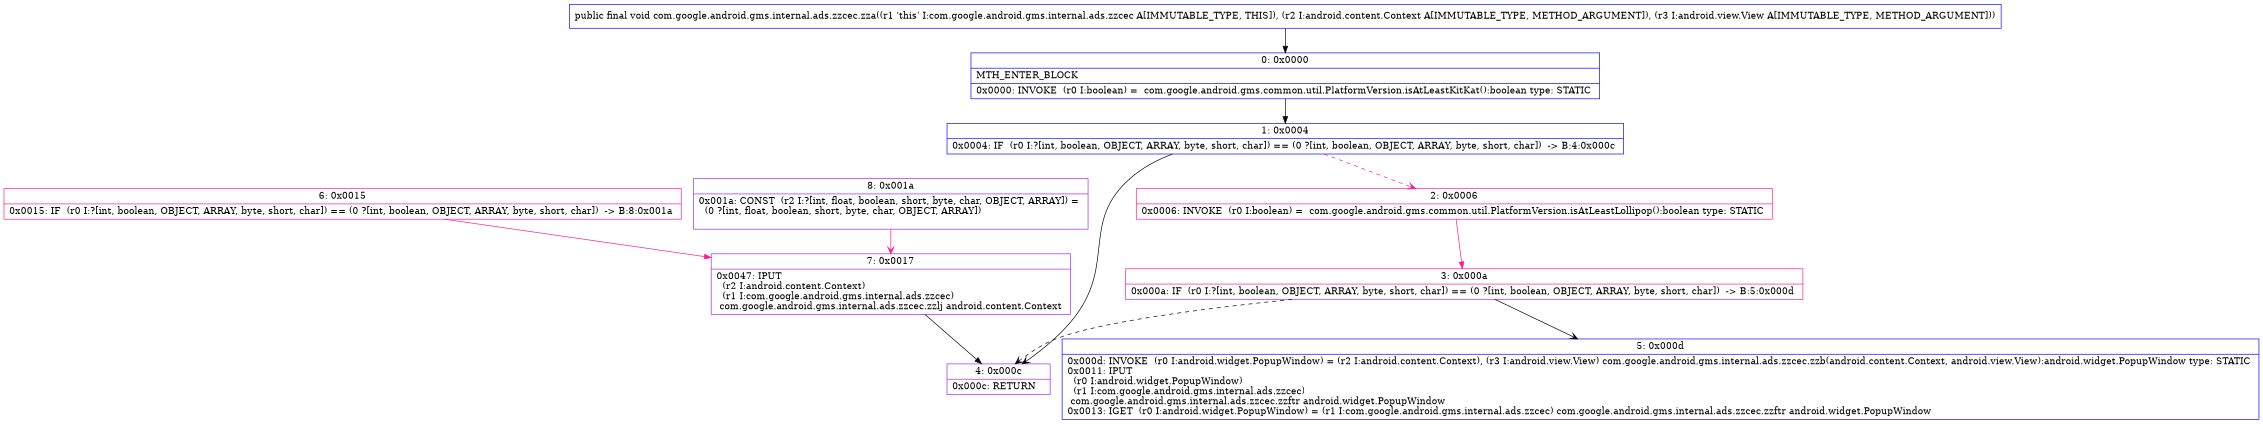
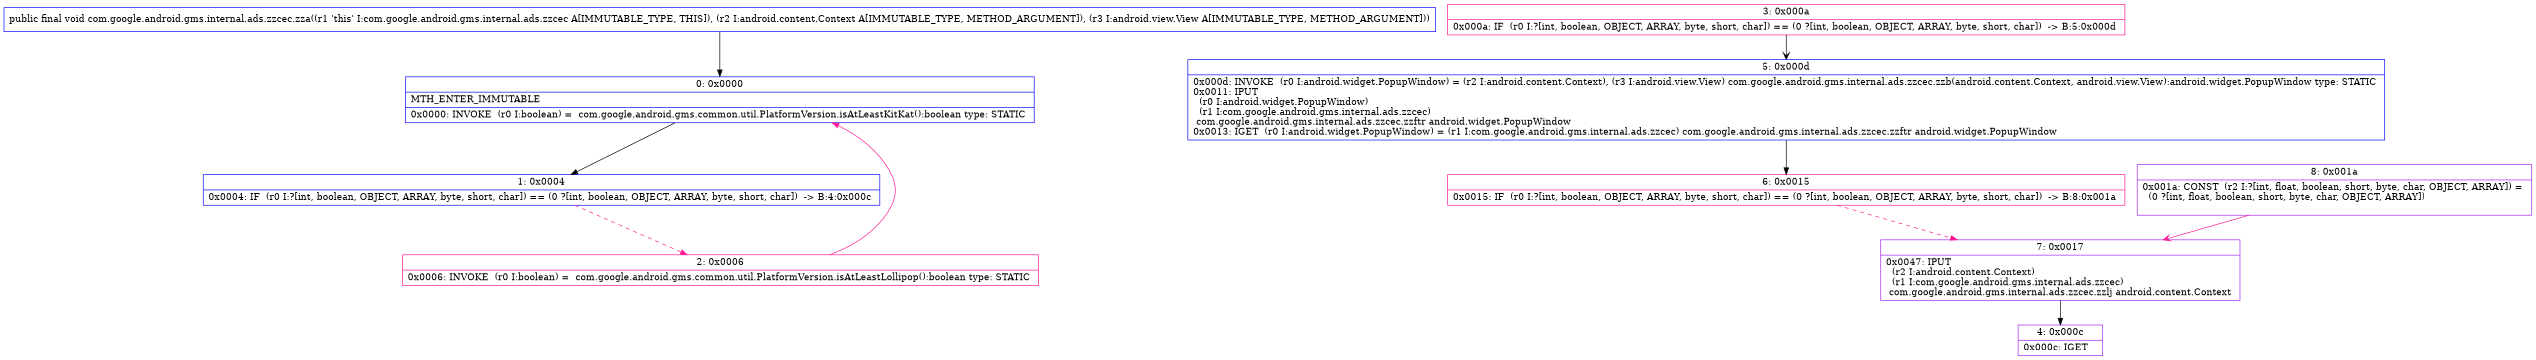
(1028, 76) -> (476, 99)
none -> (1786, 154)
(1367, 170) -> (628, 229)
(574, 238) -> (1894, 222)
(1459, 241) -> (895, 194)
(1098, 253) -> none
(1153, 317) -> none
(999, 387) -> (2060, 348)
